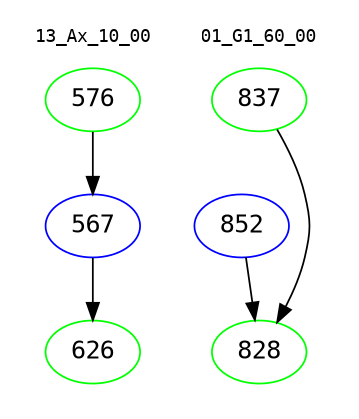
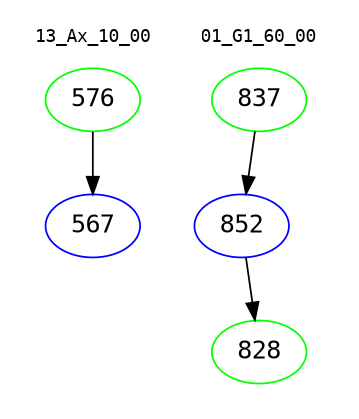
(309, 217) -> (252, 154)
(93, 352) -> none
